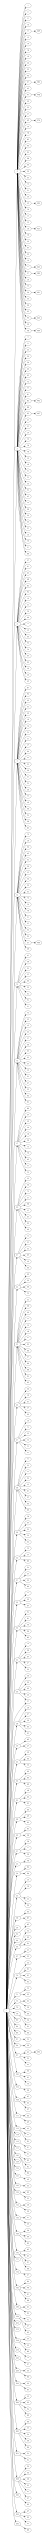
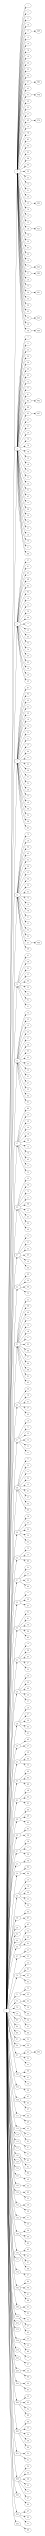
(9, 1854) -> (8, 1852)
none -> (28, 1893)
